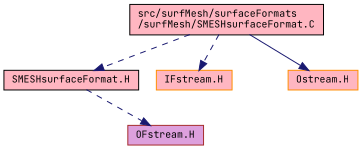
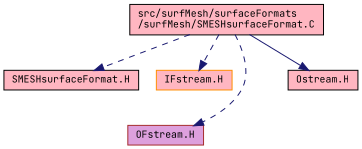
(323, 80) -> (323, 80)
(114, 105) -> (243, 87)
